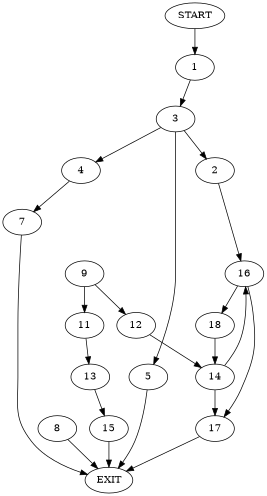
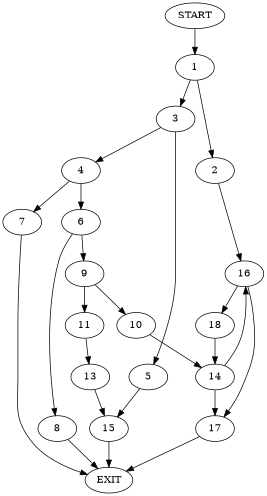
(193, 142) -> (204, 115)
none -> (81, 222)
(136, 325) -> (136, 325)
(140, 428) -> (131, 400)
